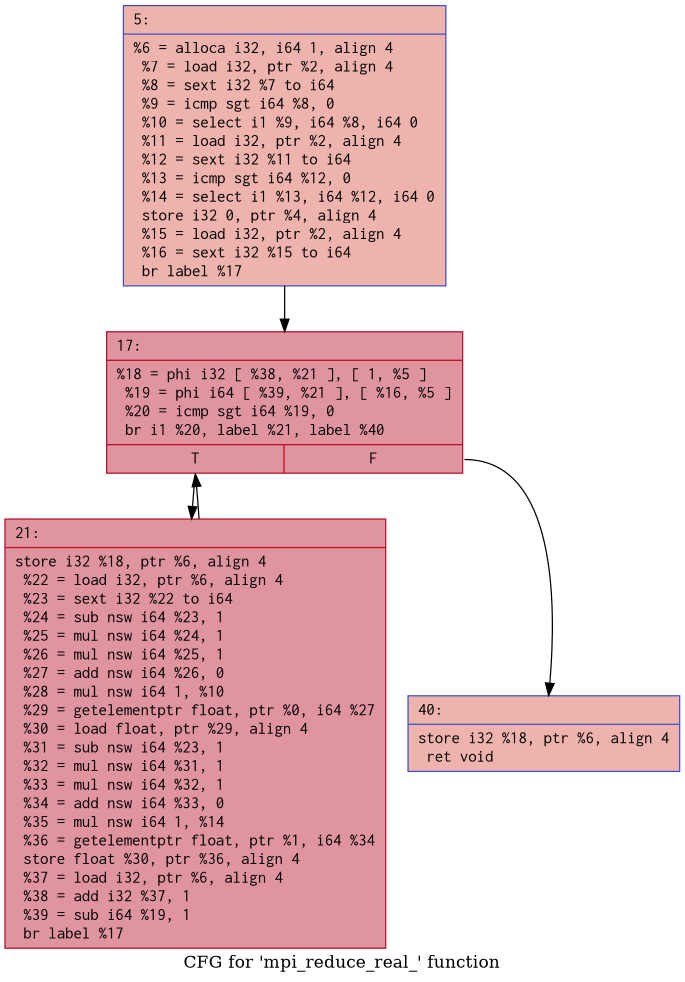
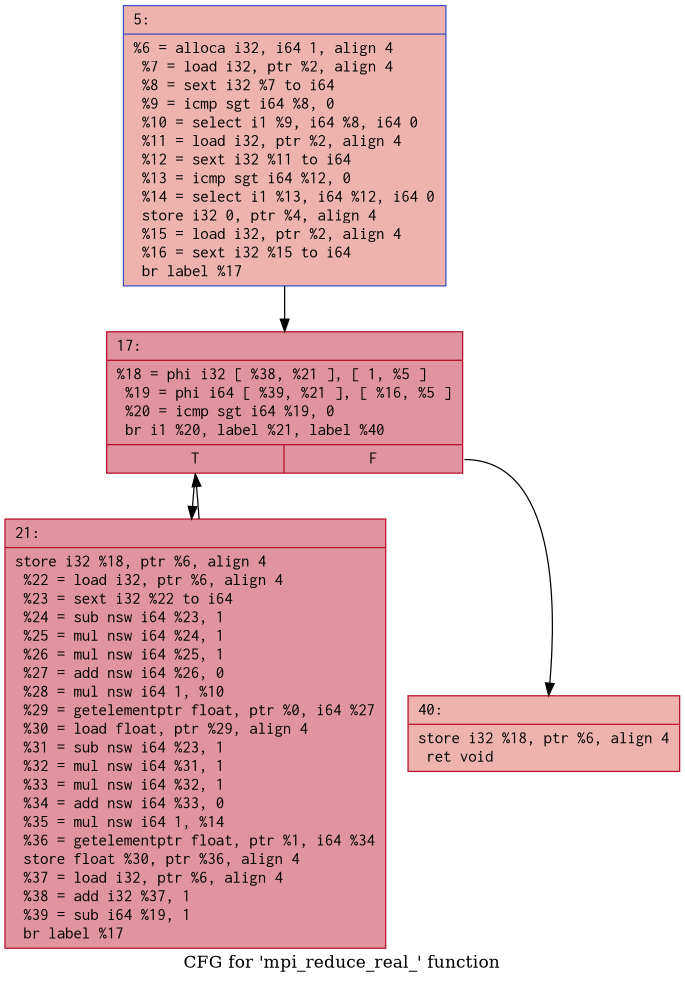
(544, 734) -> (544, 734)
